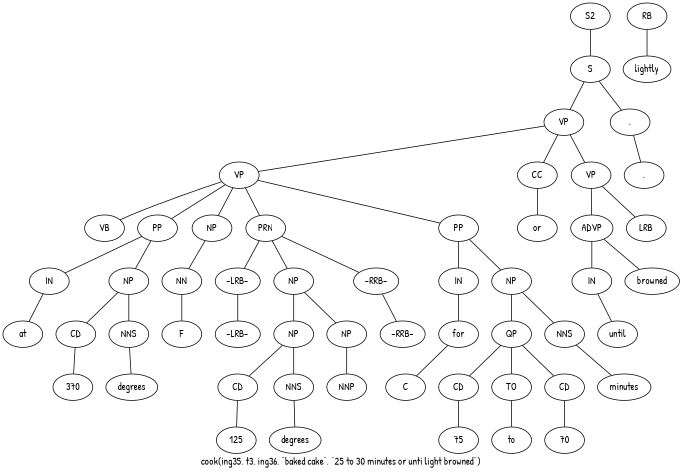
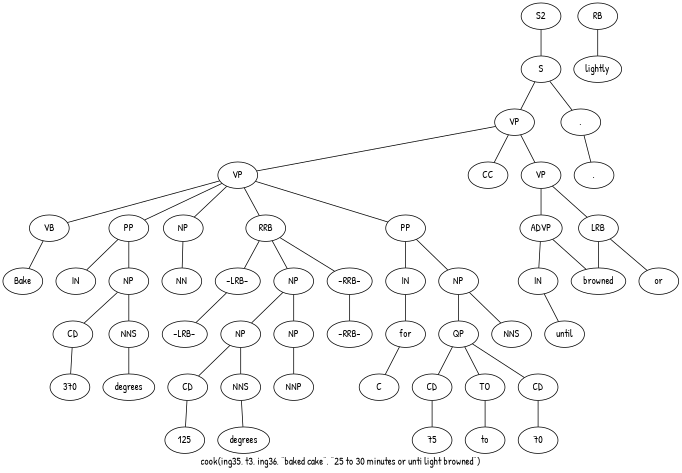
(537, 202) -> (629, 255)
(266, 228) -> (266, 228)
none -> (598, 255)
none -> (23, 281)
(23, 334) -> none
(182, 334) -> none
(624, 387) -> none
